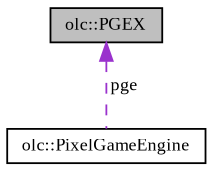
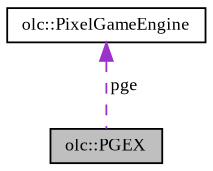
(106, 95) -> (106, 95)
